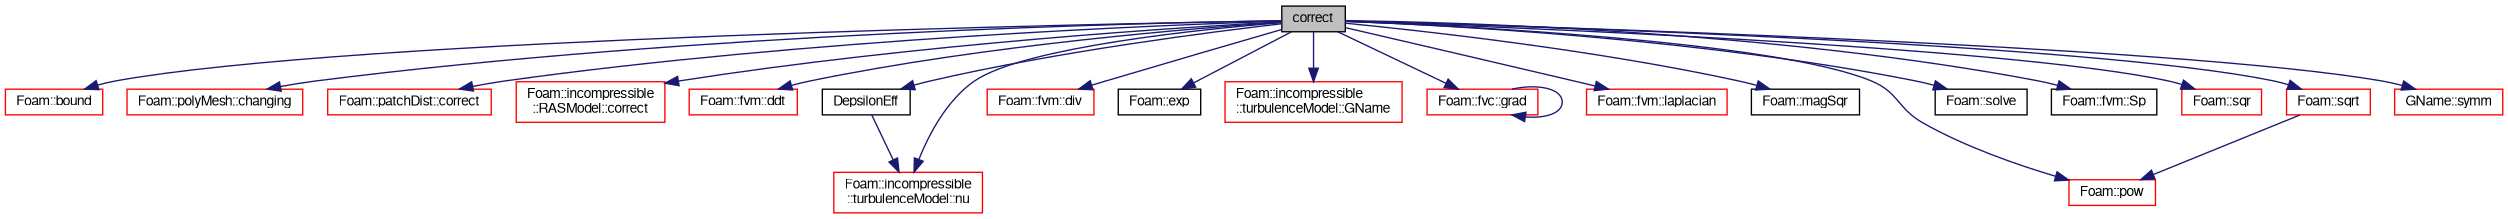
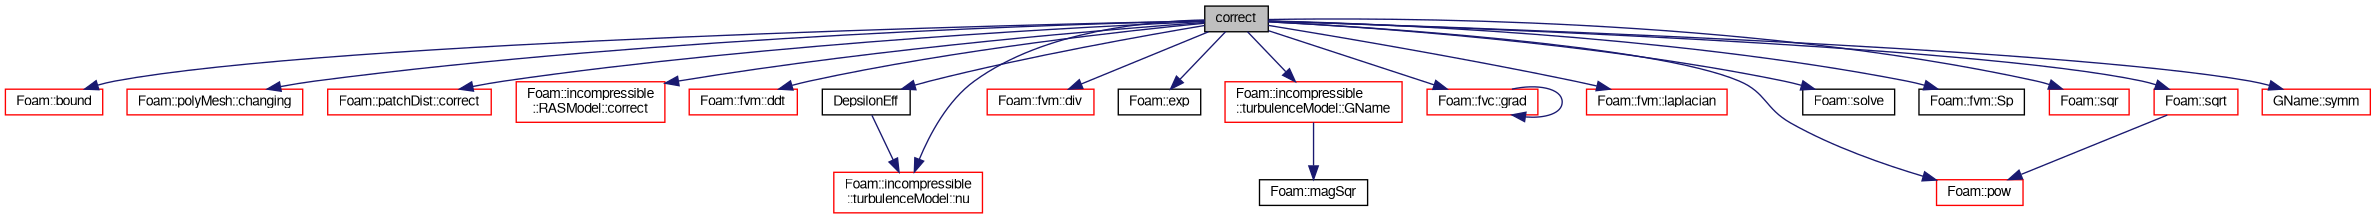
(1552, 48) -> (1314, 144)
